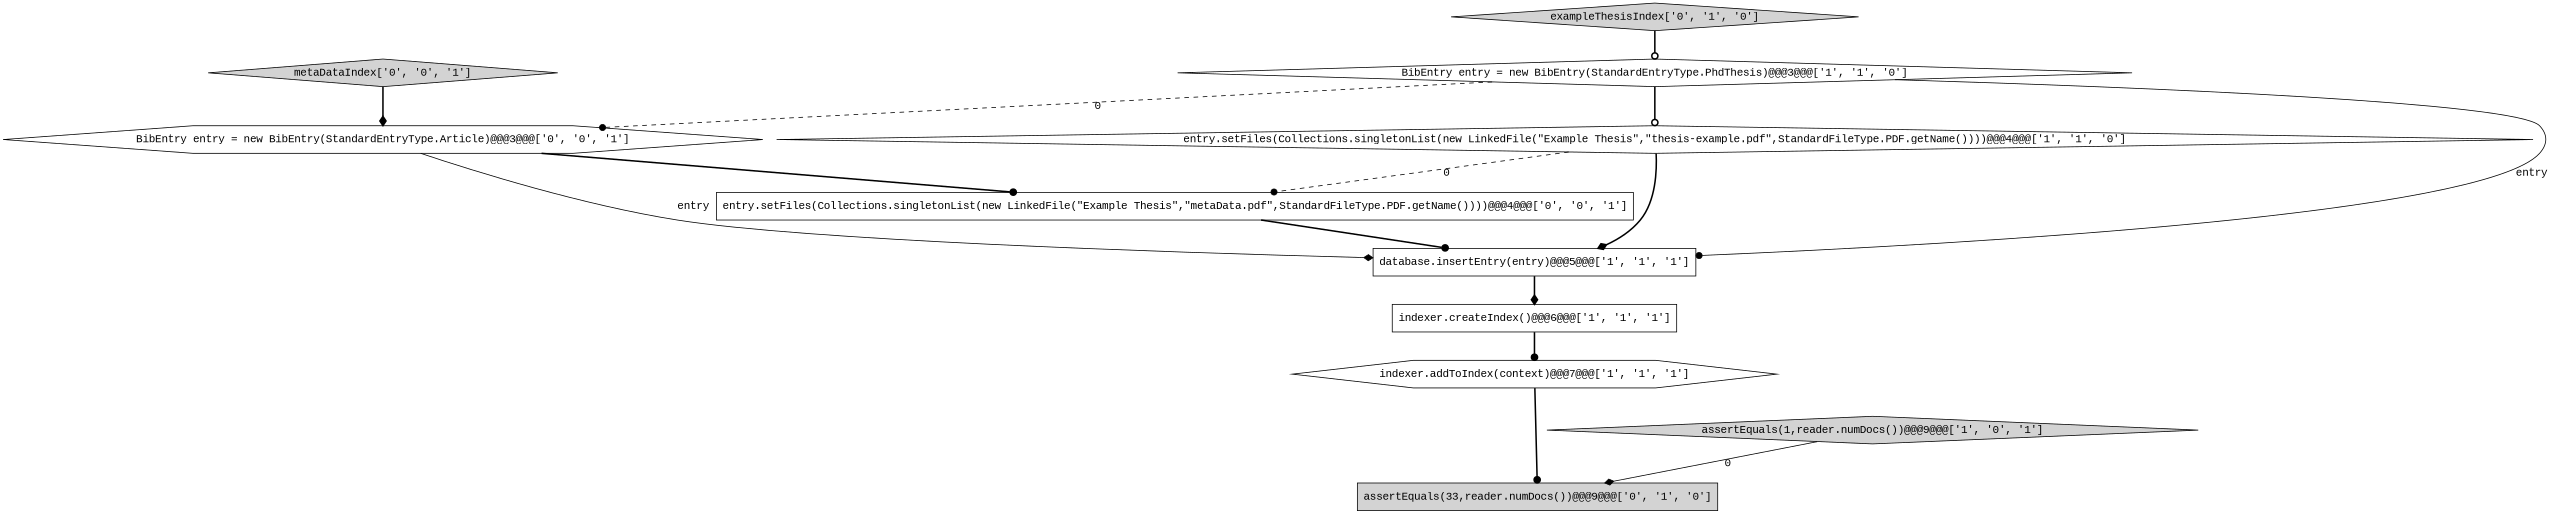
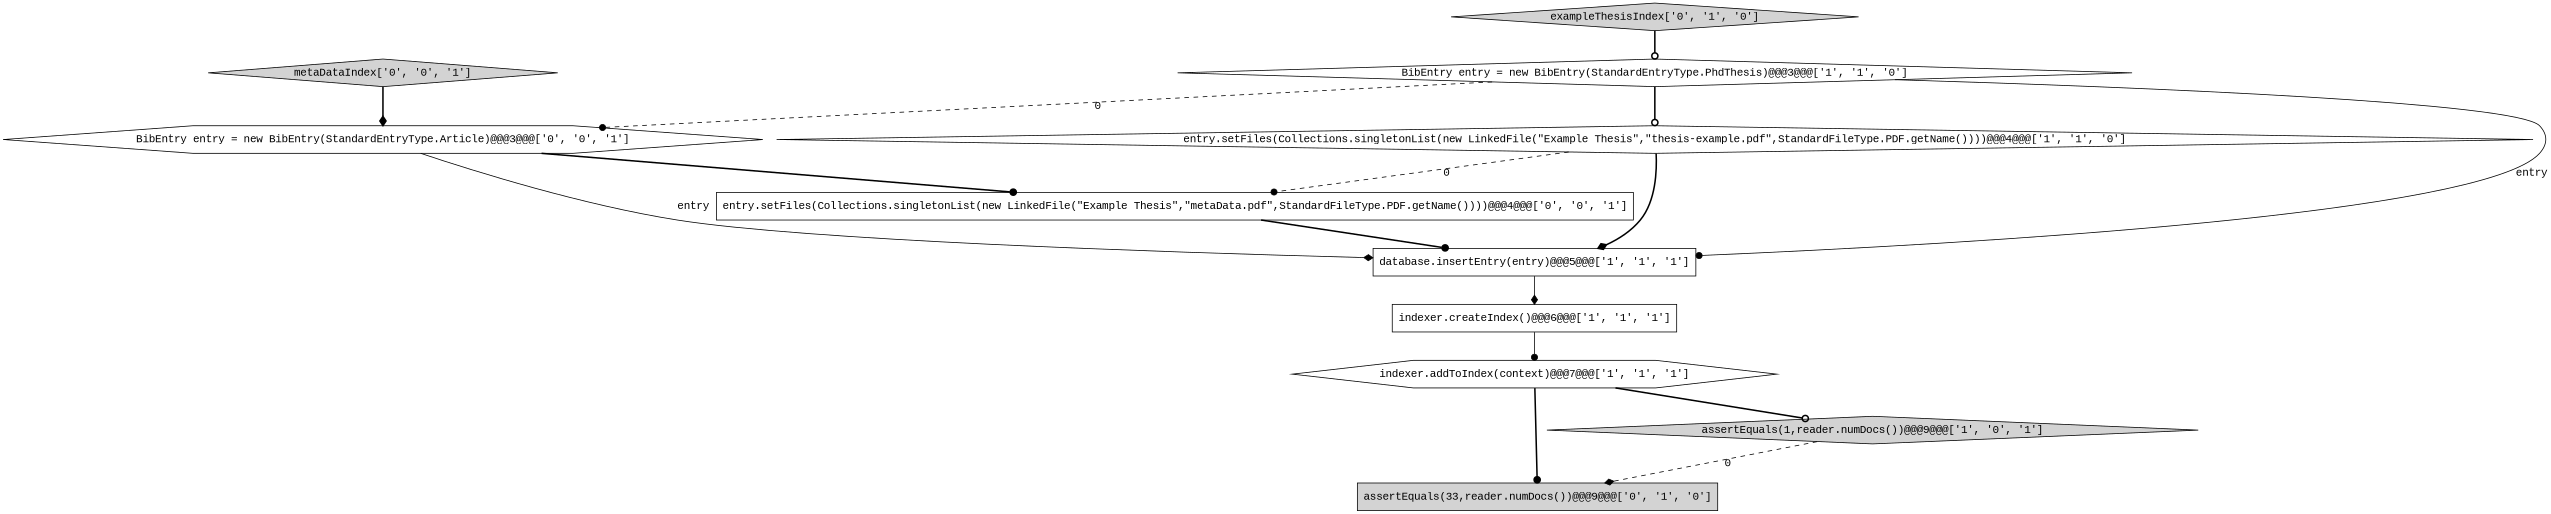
(1534, 286) -> (1534, 286)
(1534, 343) -> (1534, 343)
none -> (1709, 403)
(1716, 461) -> (1716, 461)
